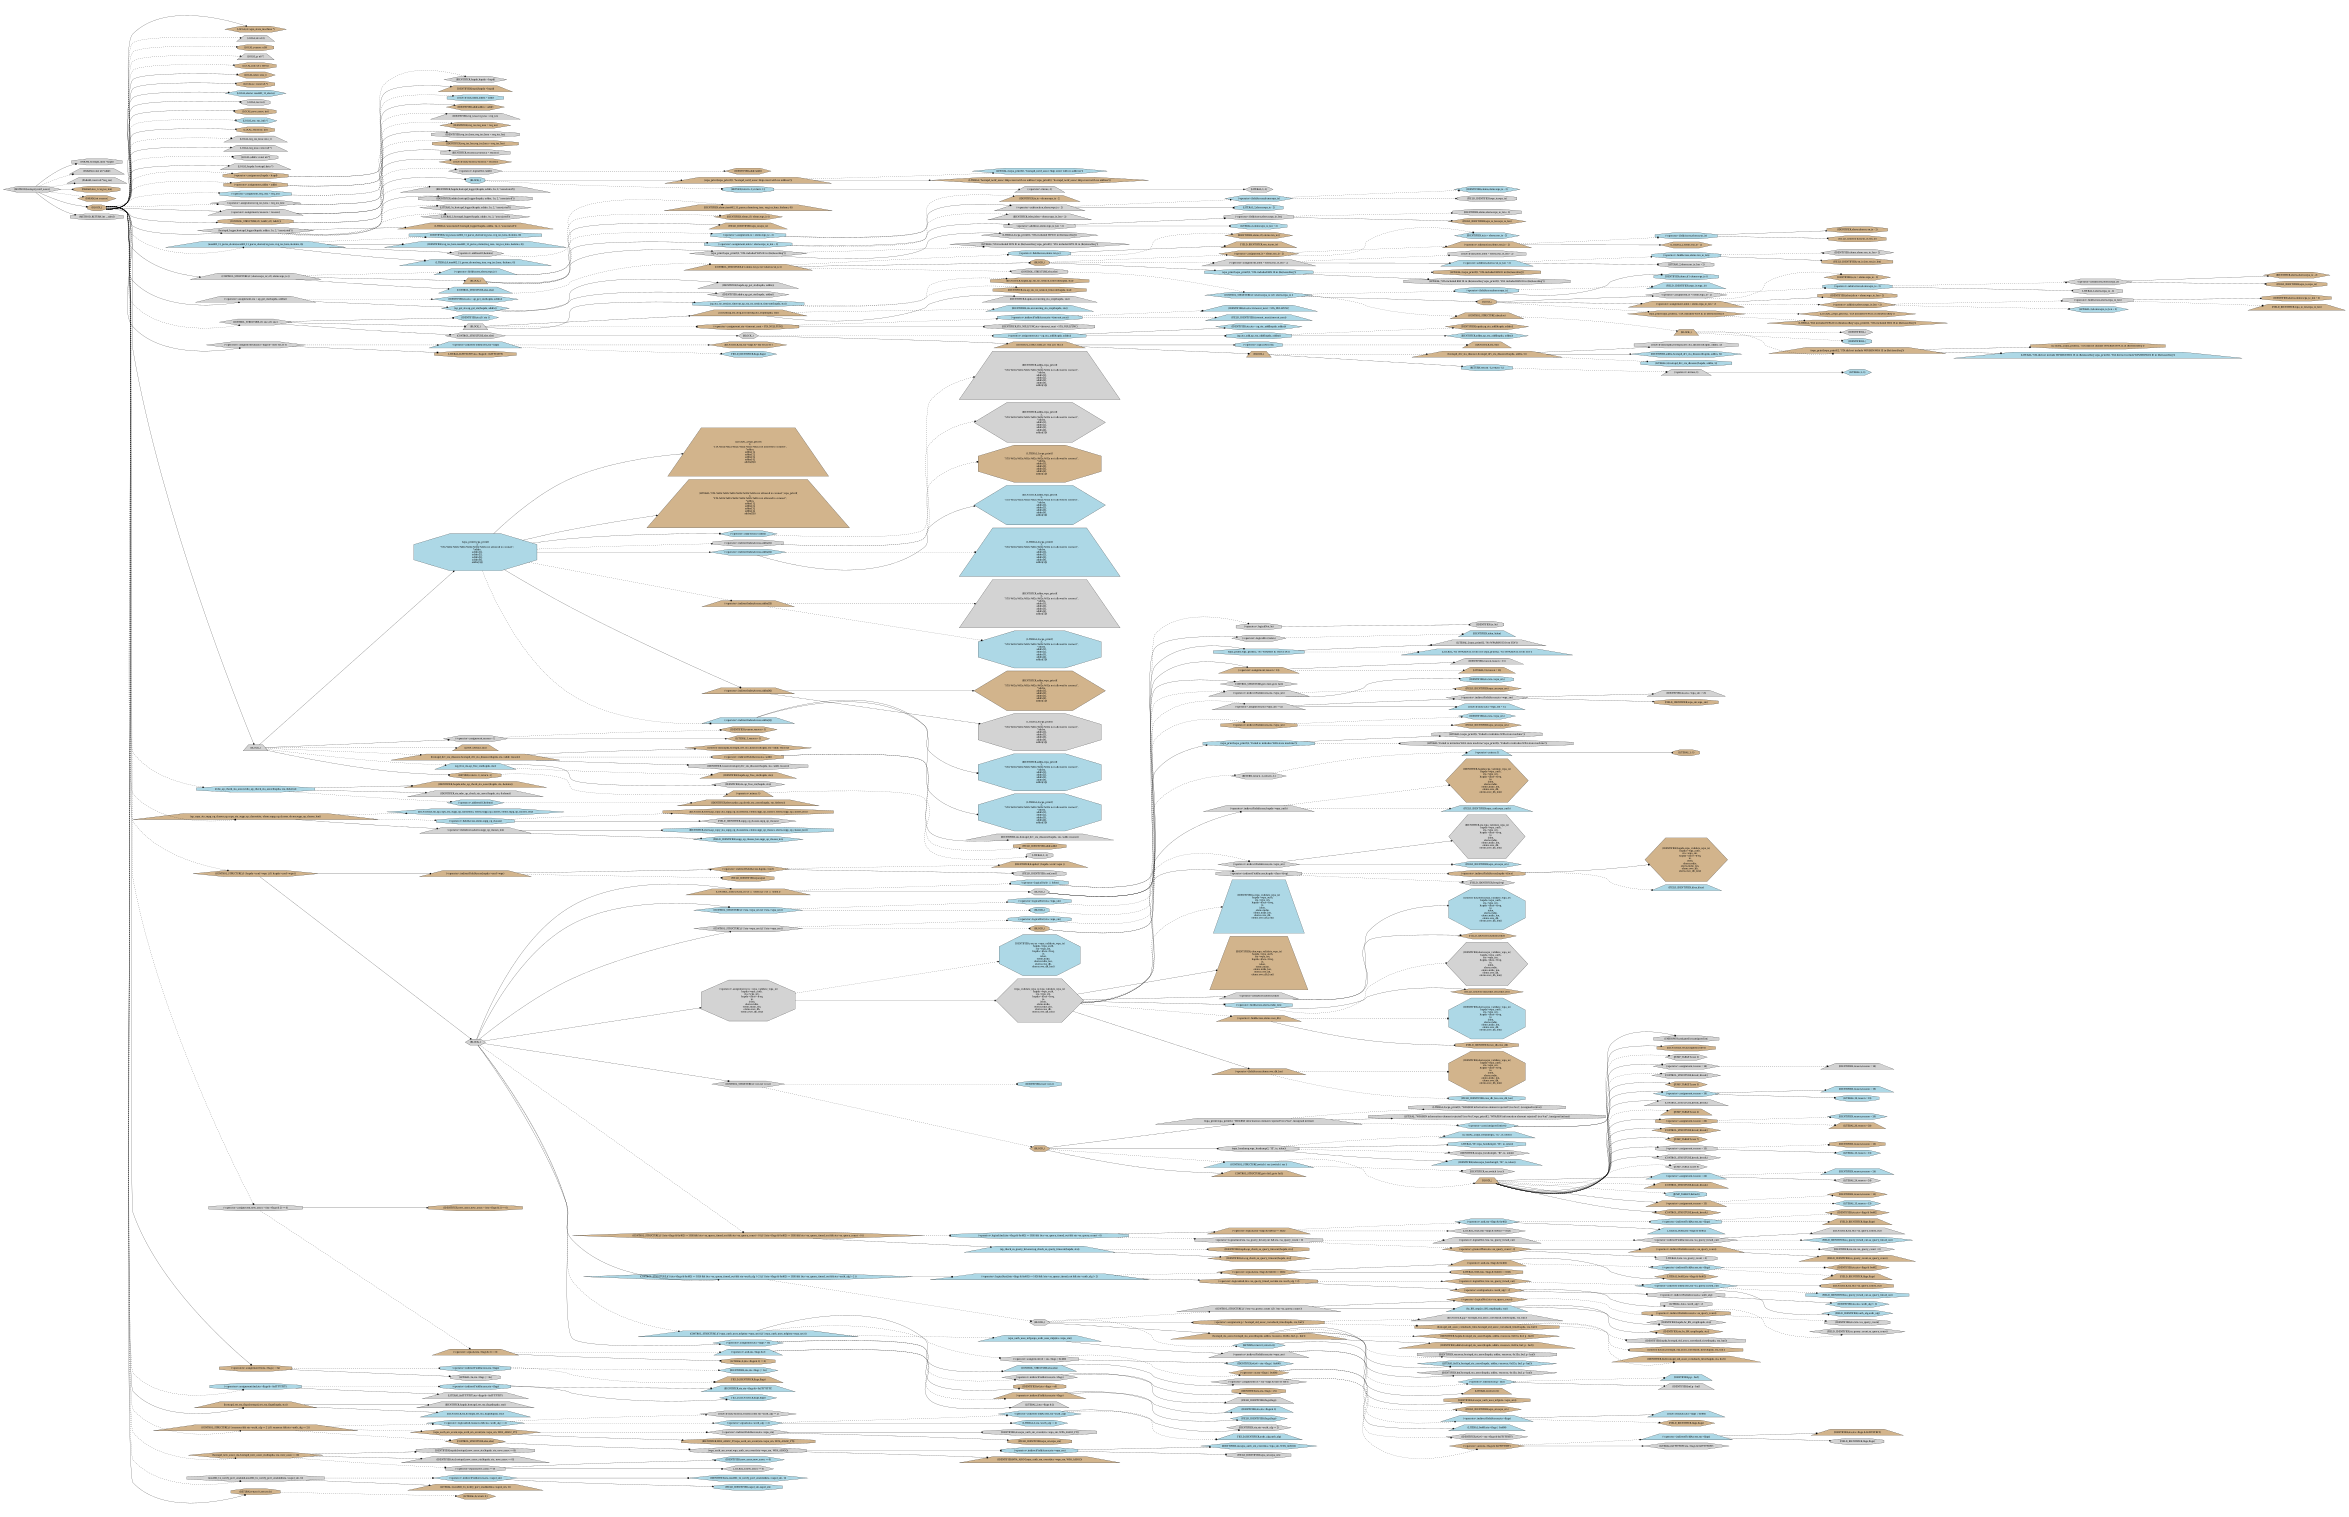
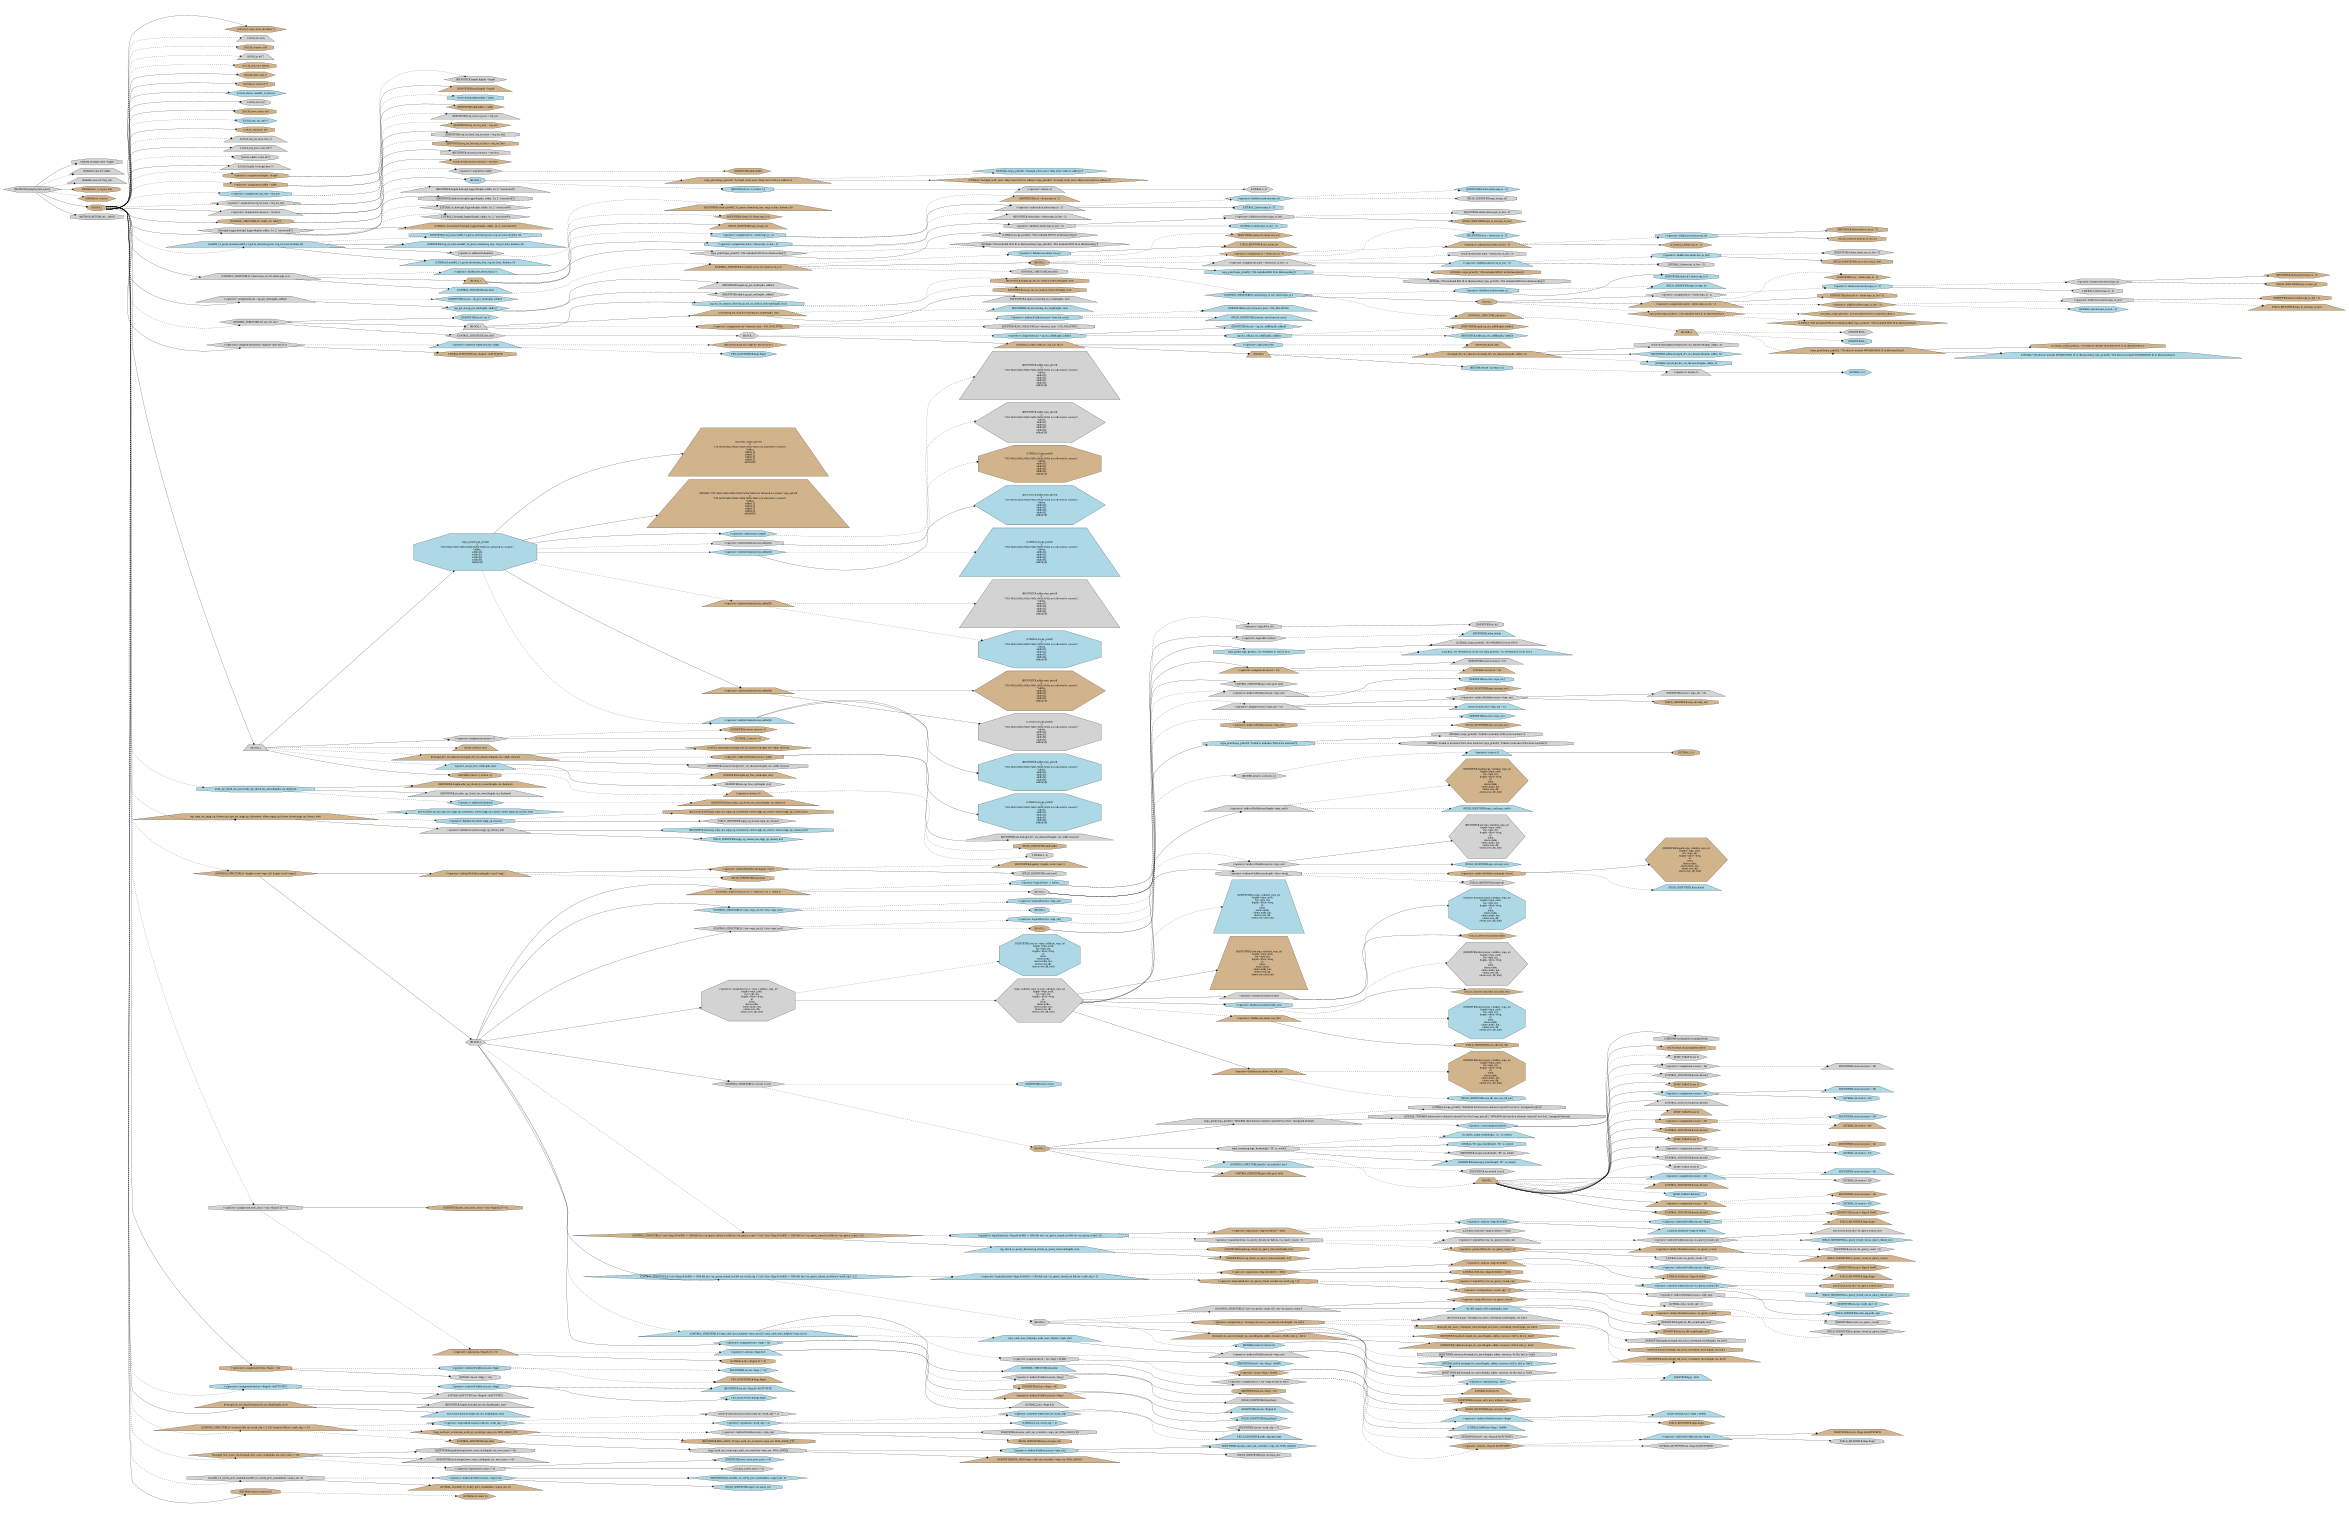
(1686, 1387) -> none
